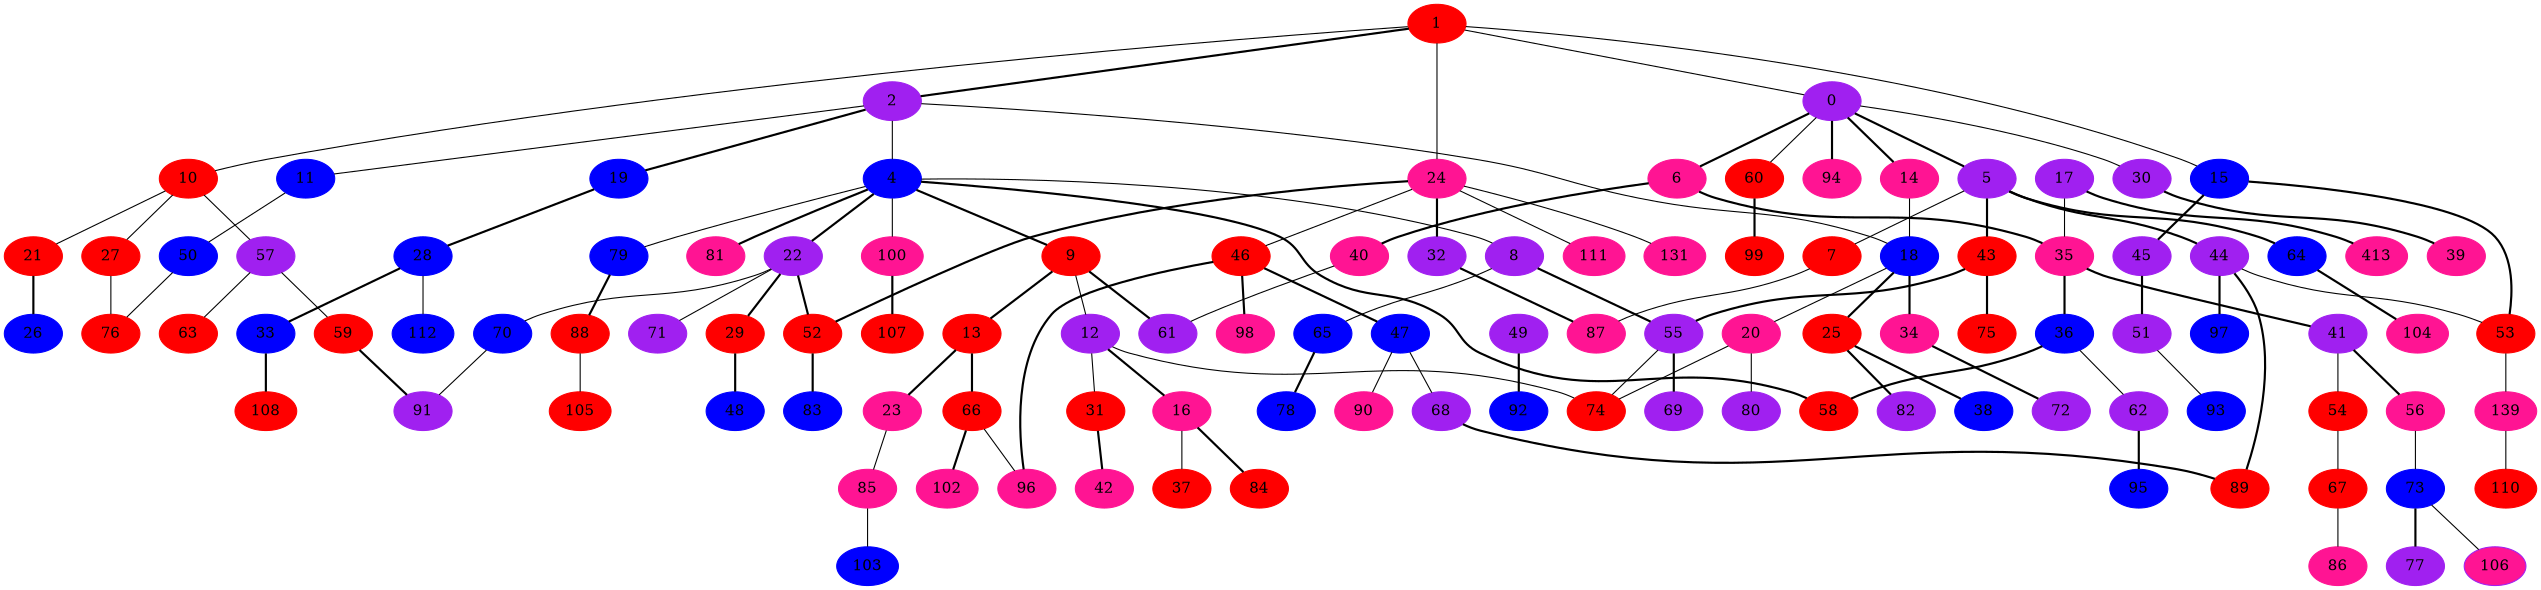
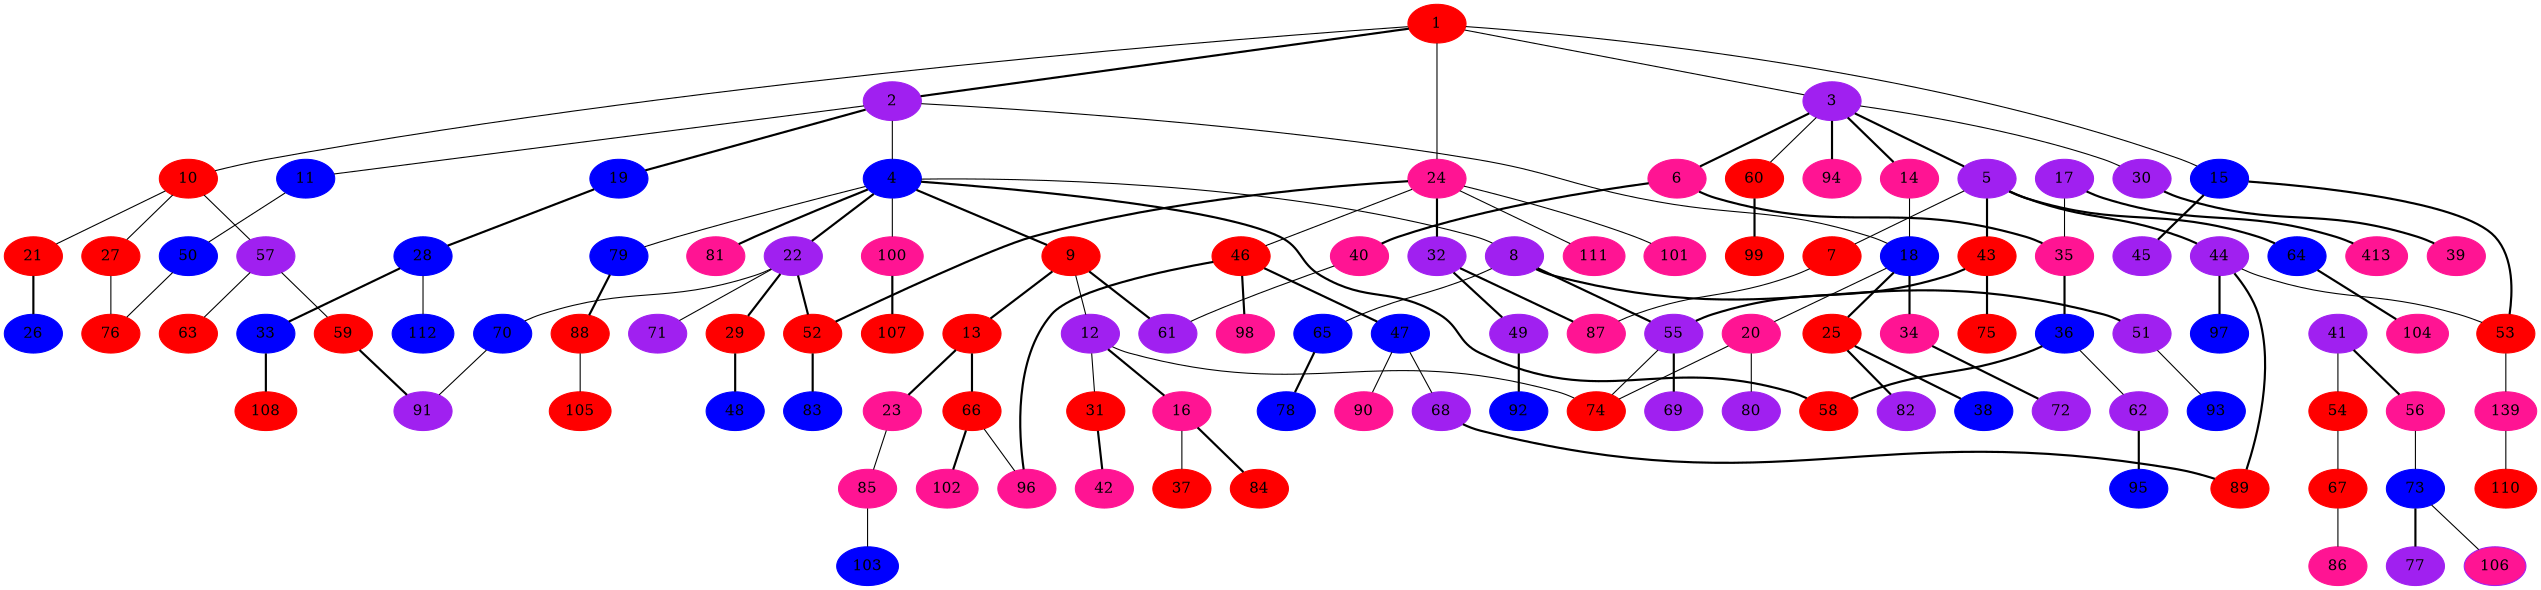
(1832, 101) -> (1832, 101)
(1675, 256) -> (1675, 256)
none -> (1478, 295)
(2142, 295) -> (1740, 299)
(2198, 300) -> none
